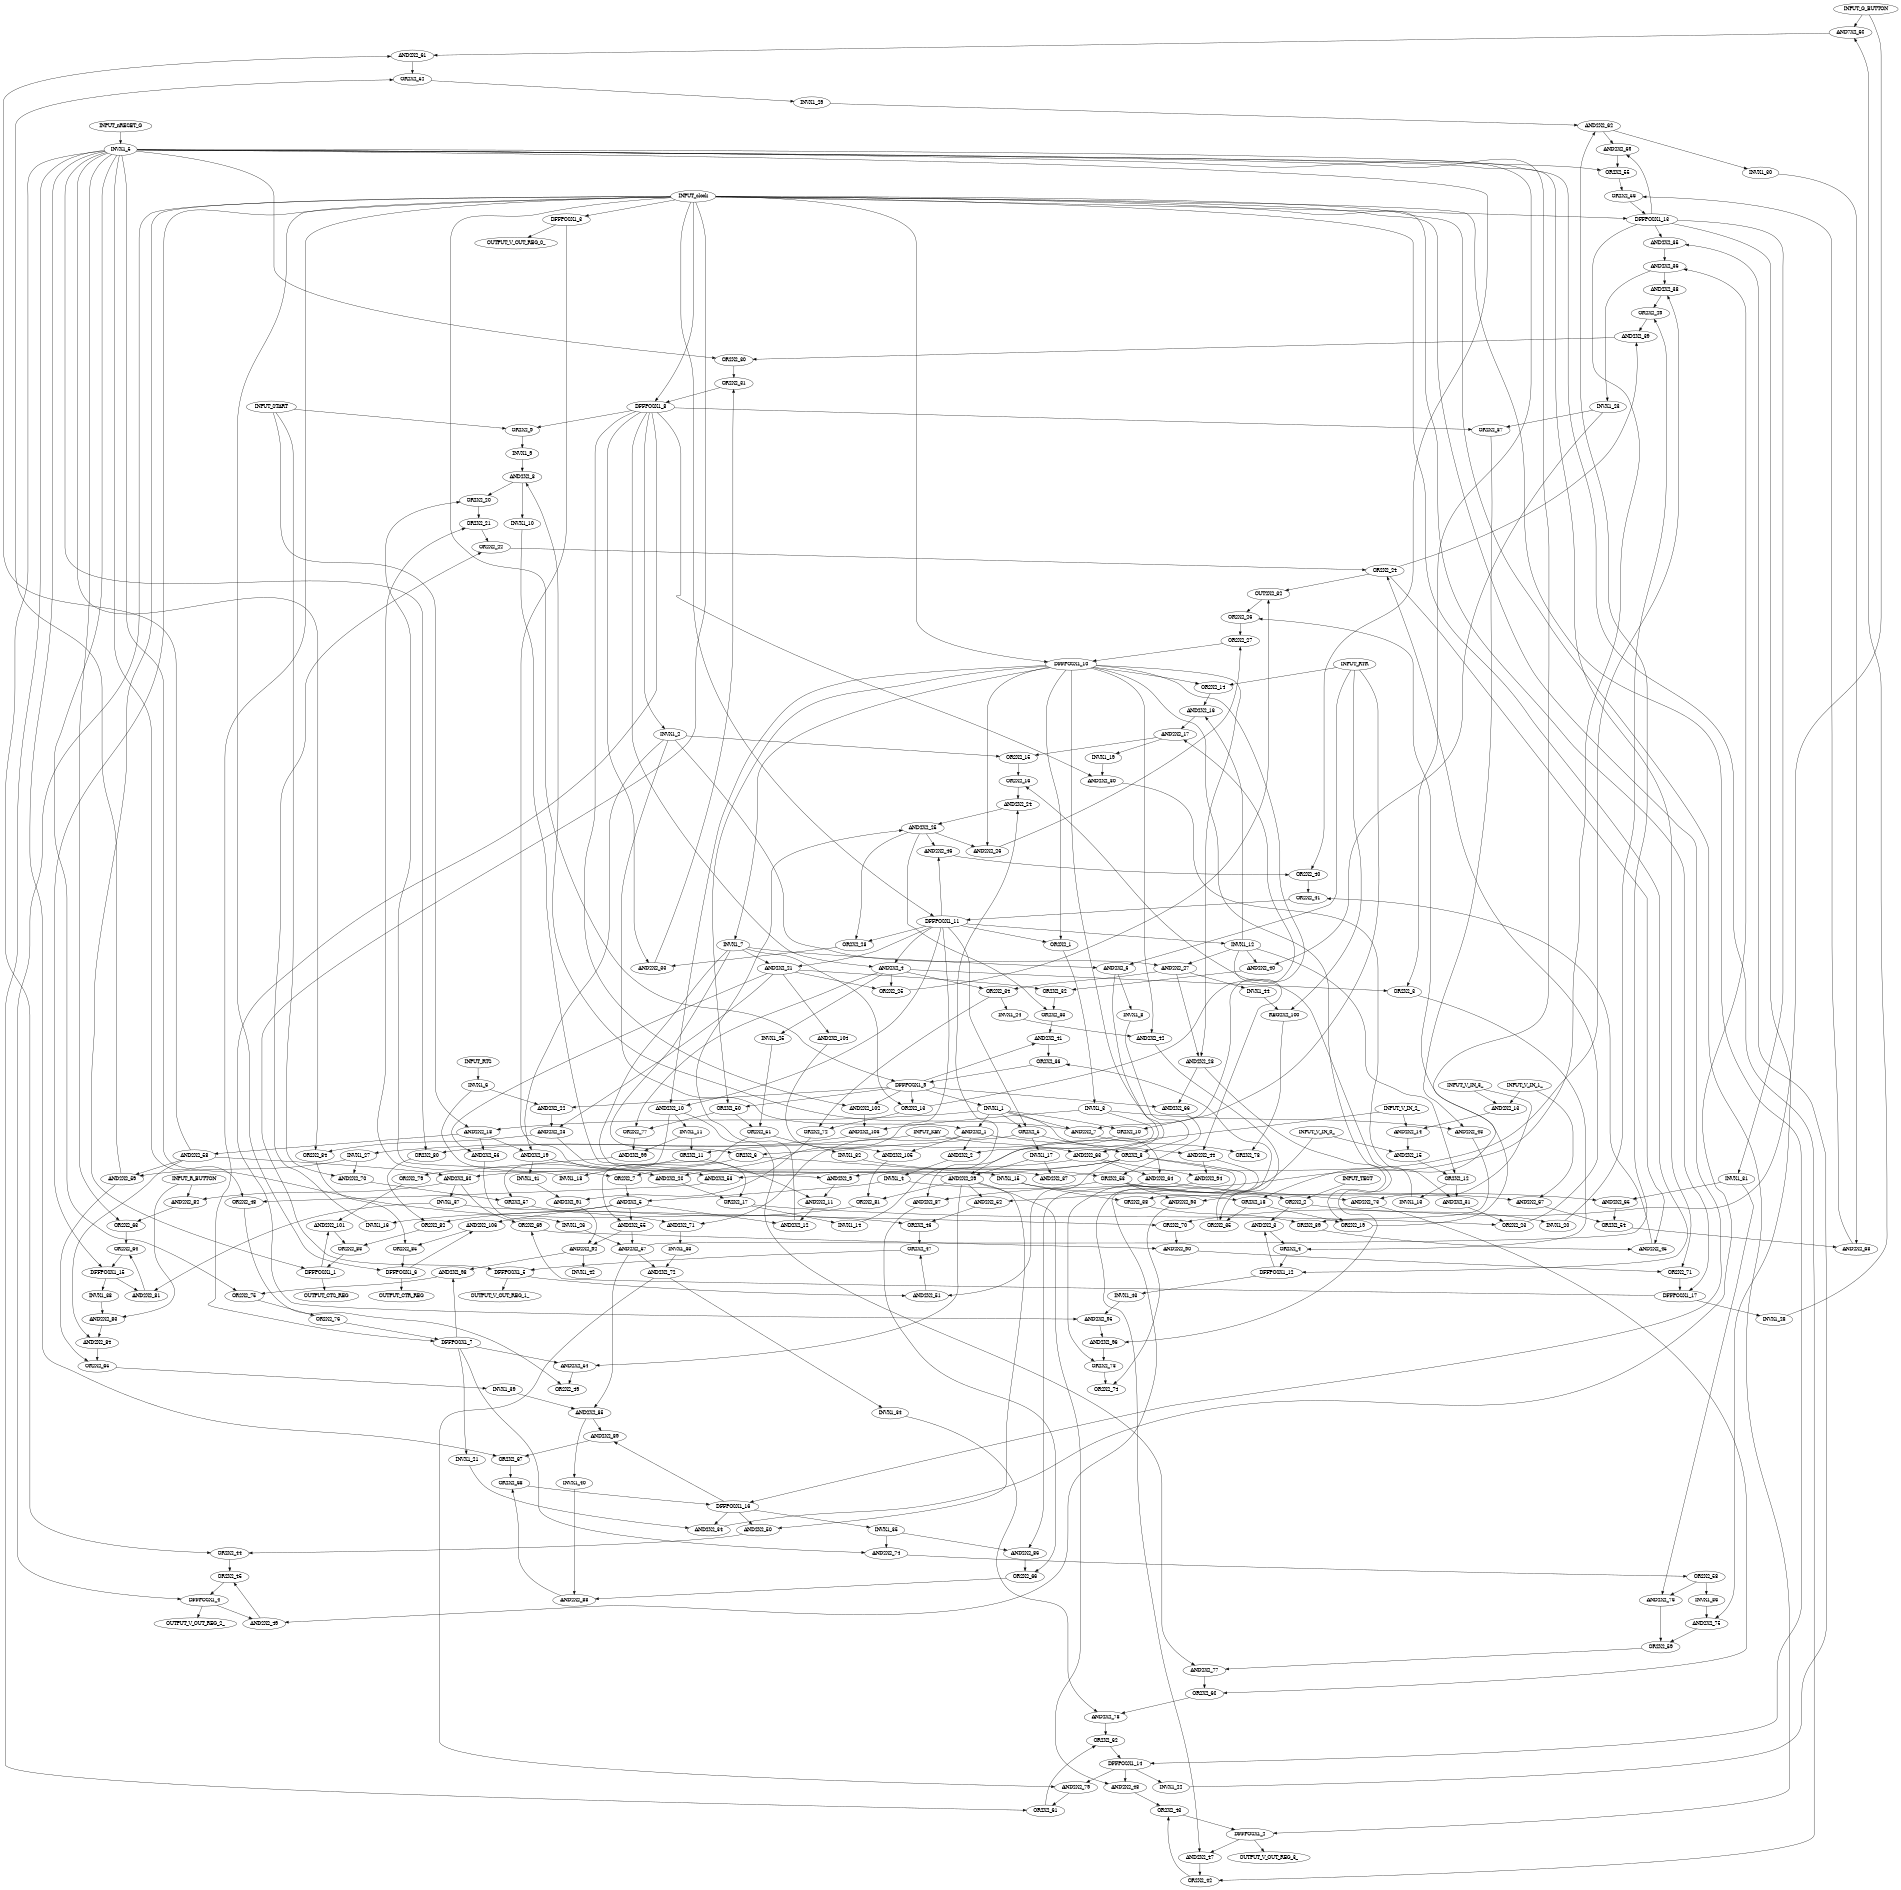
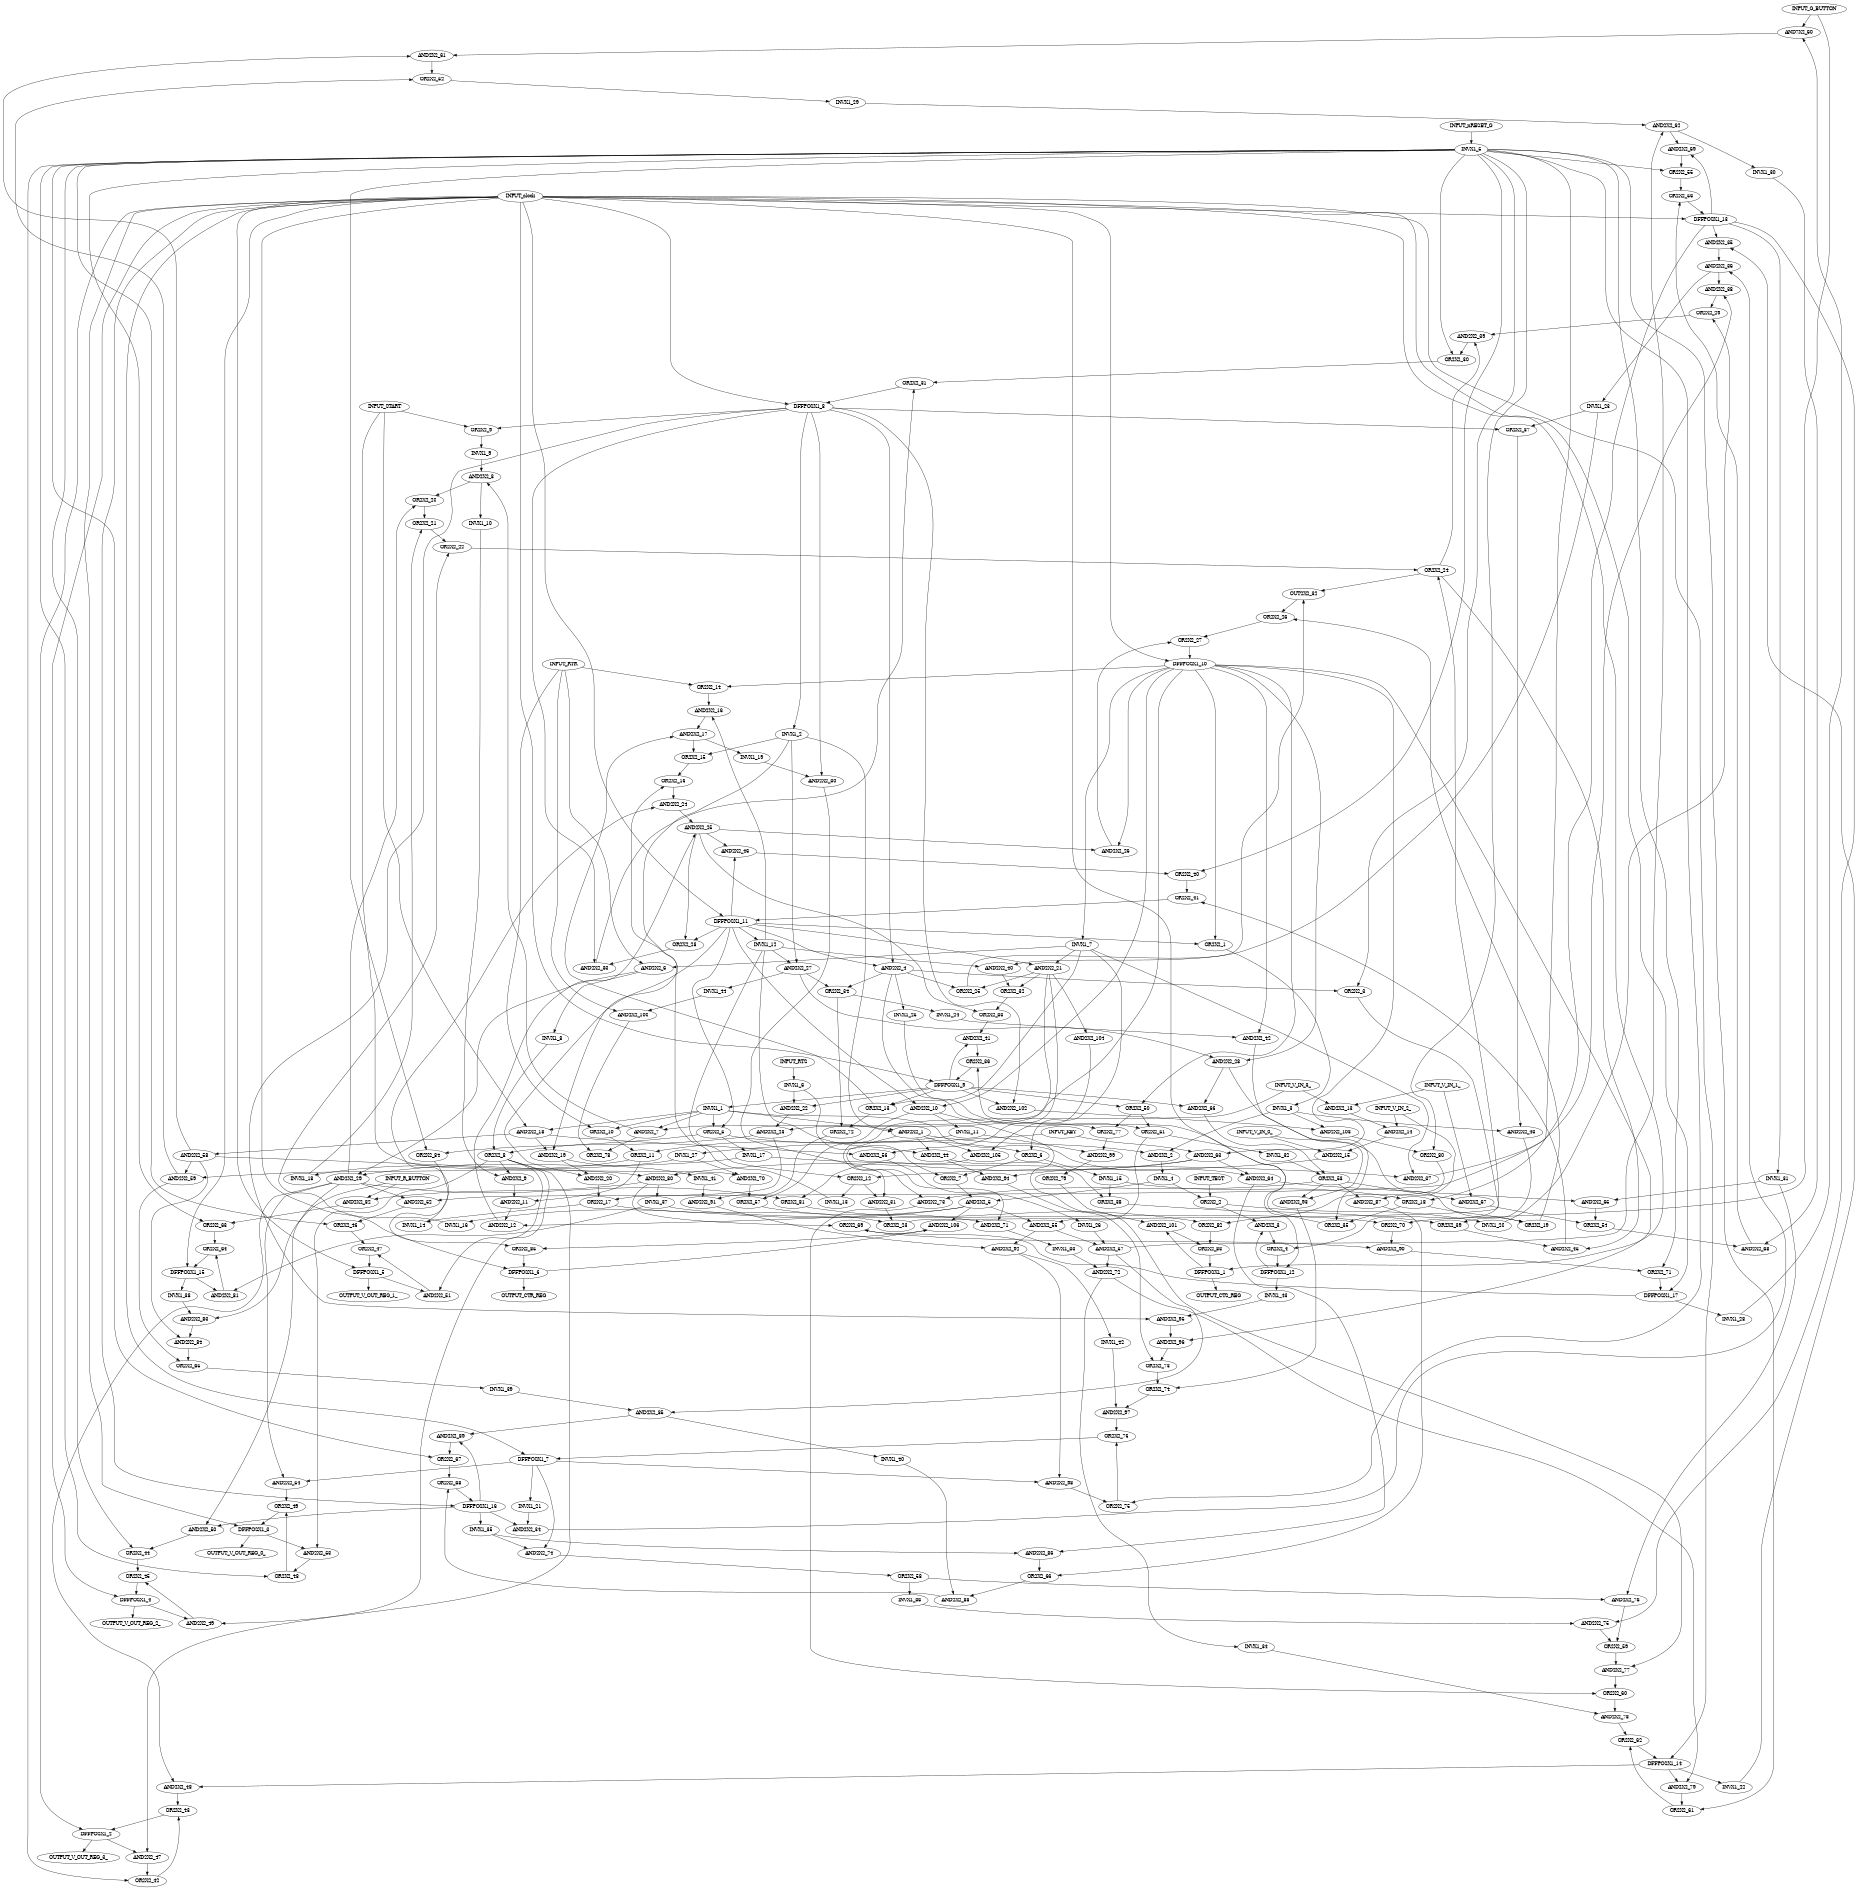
(1284, 1015) -> (633, 1015)
none -> (1116, 1413)
none -> (273, 1517)
